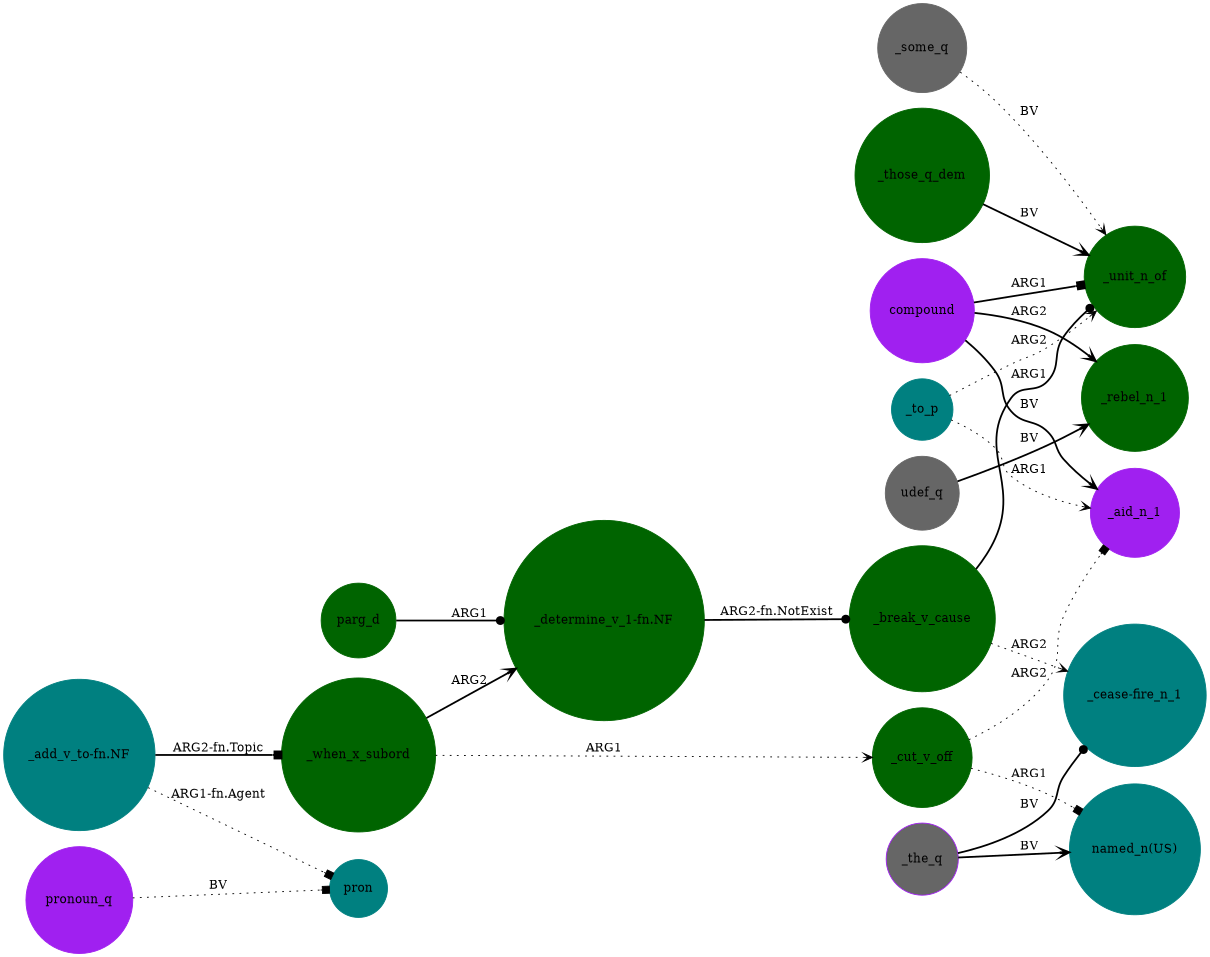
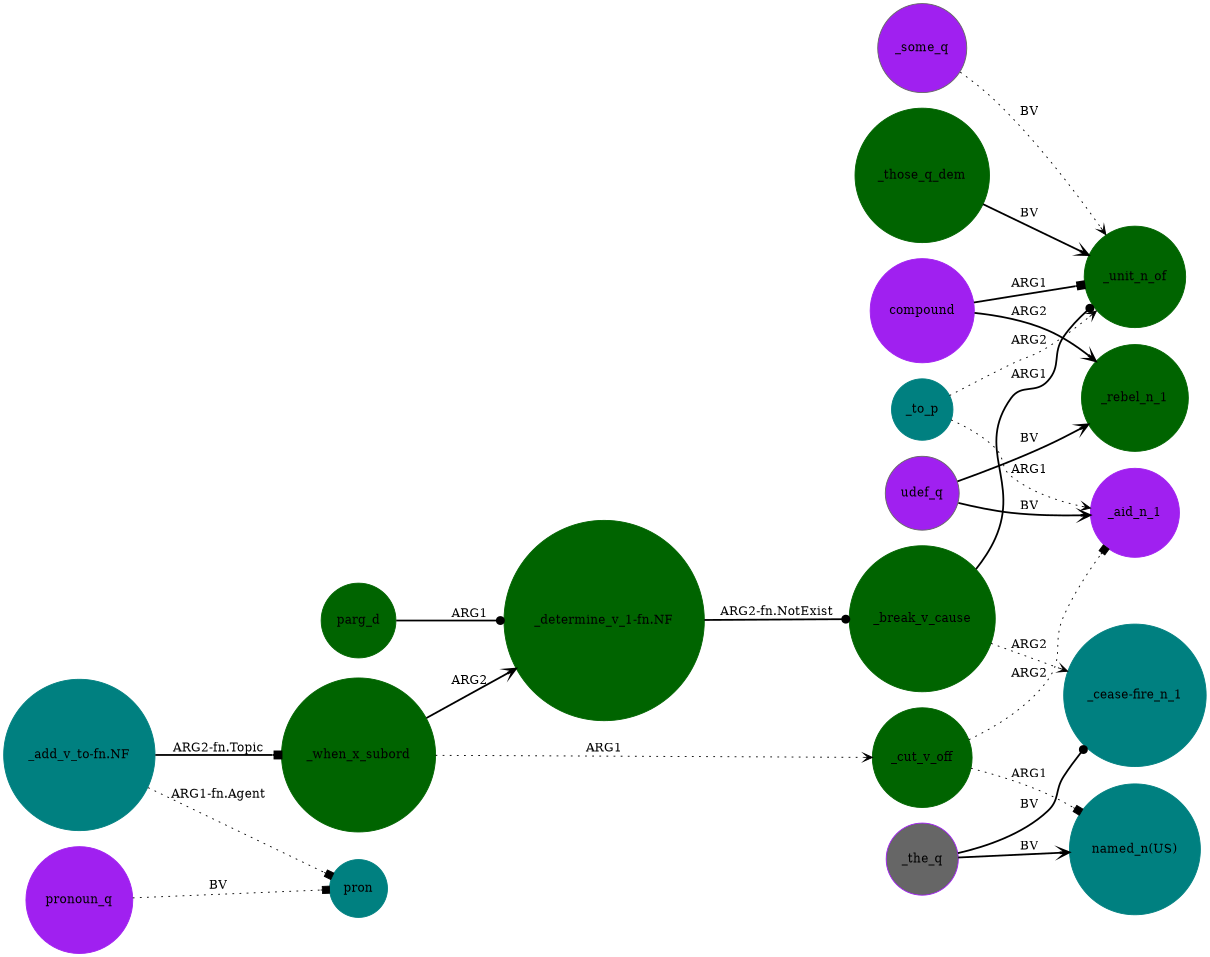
(922, 48) -> (922, 48)
(1020, 419) -> (1019, 514)
(922, 493) -> (922, 493)
